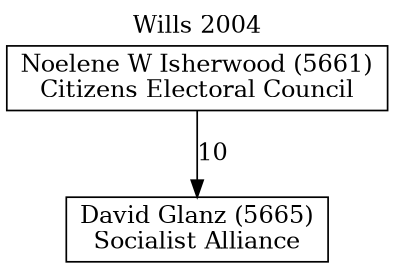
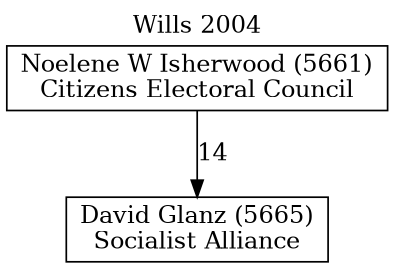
(213, 154) -> (213, 154)
